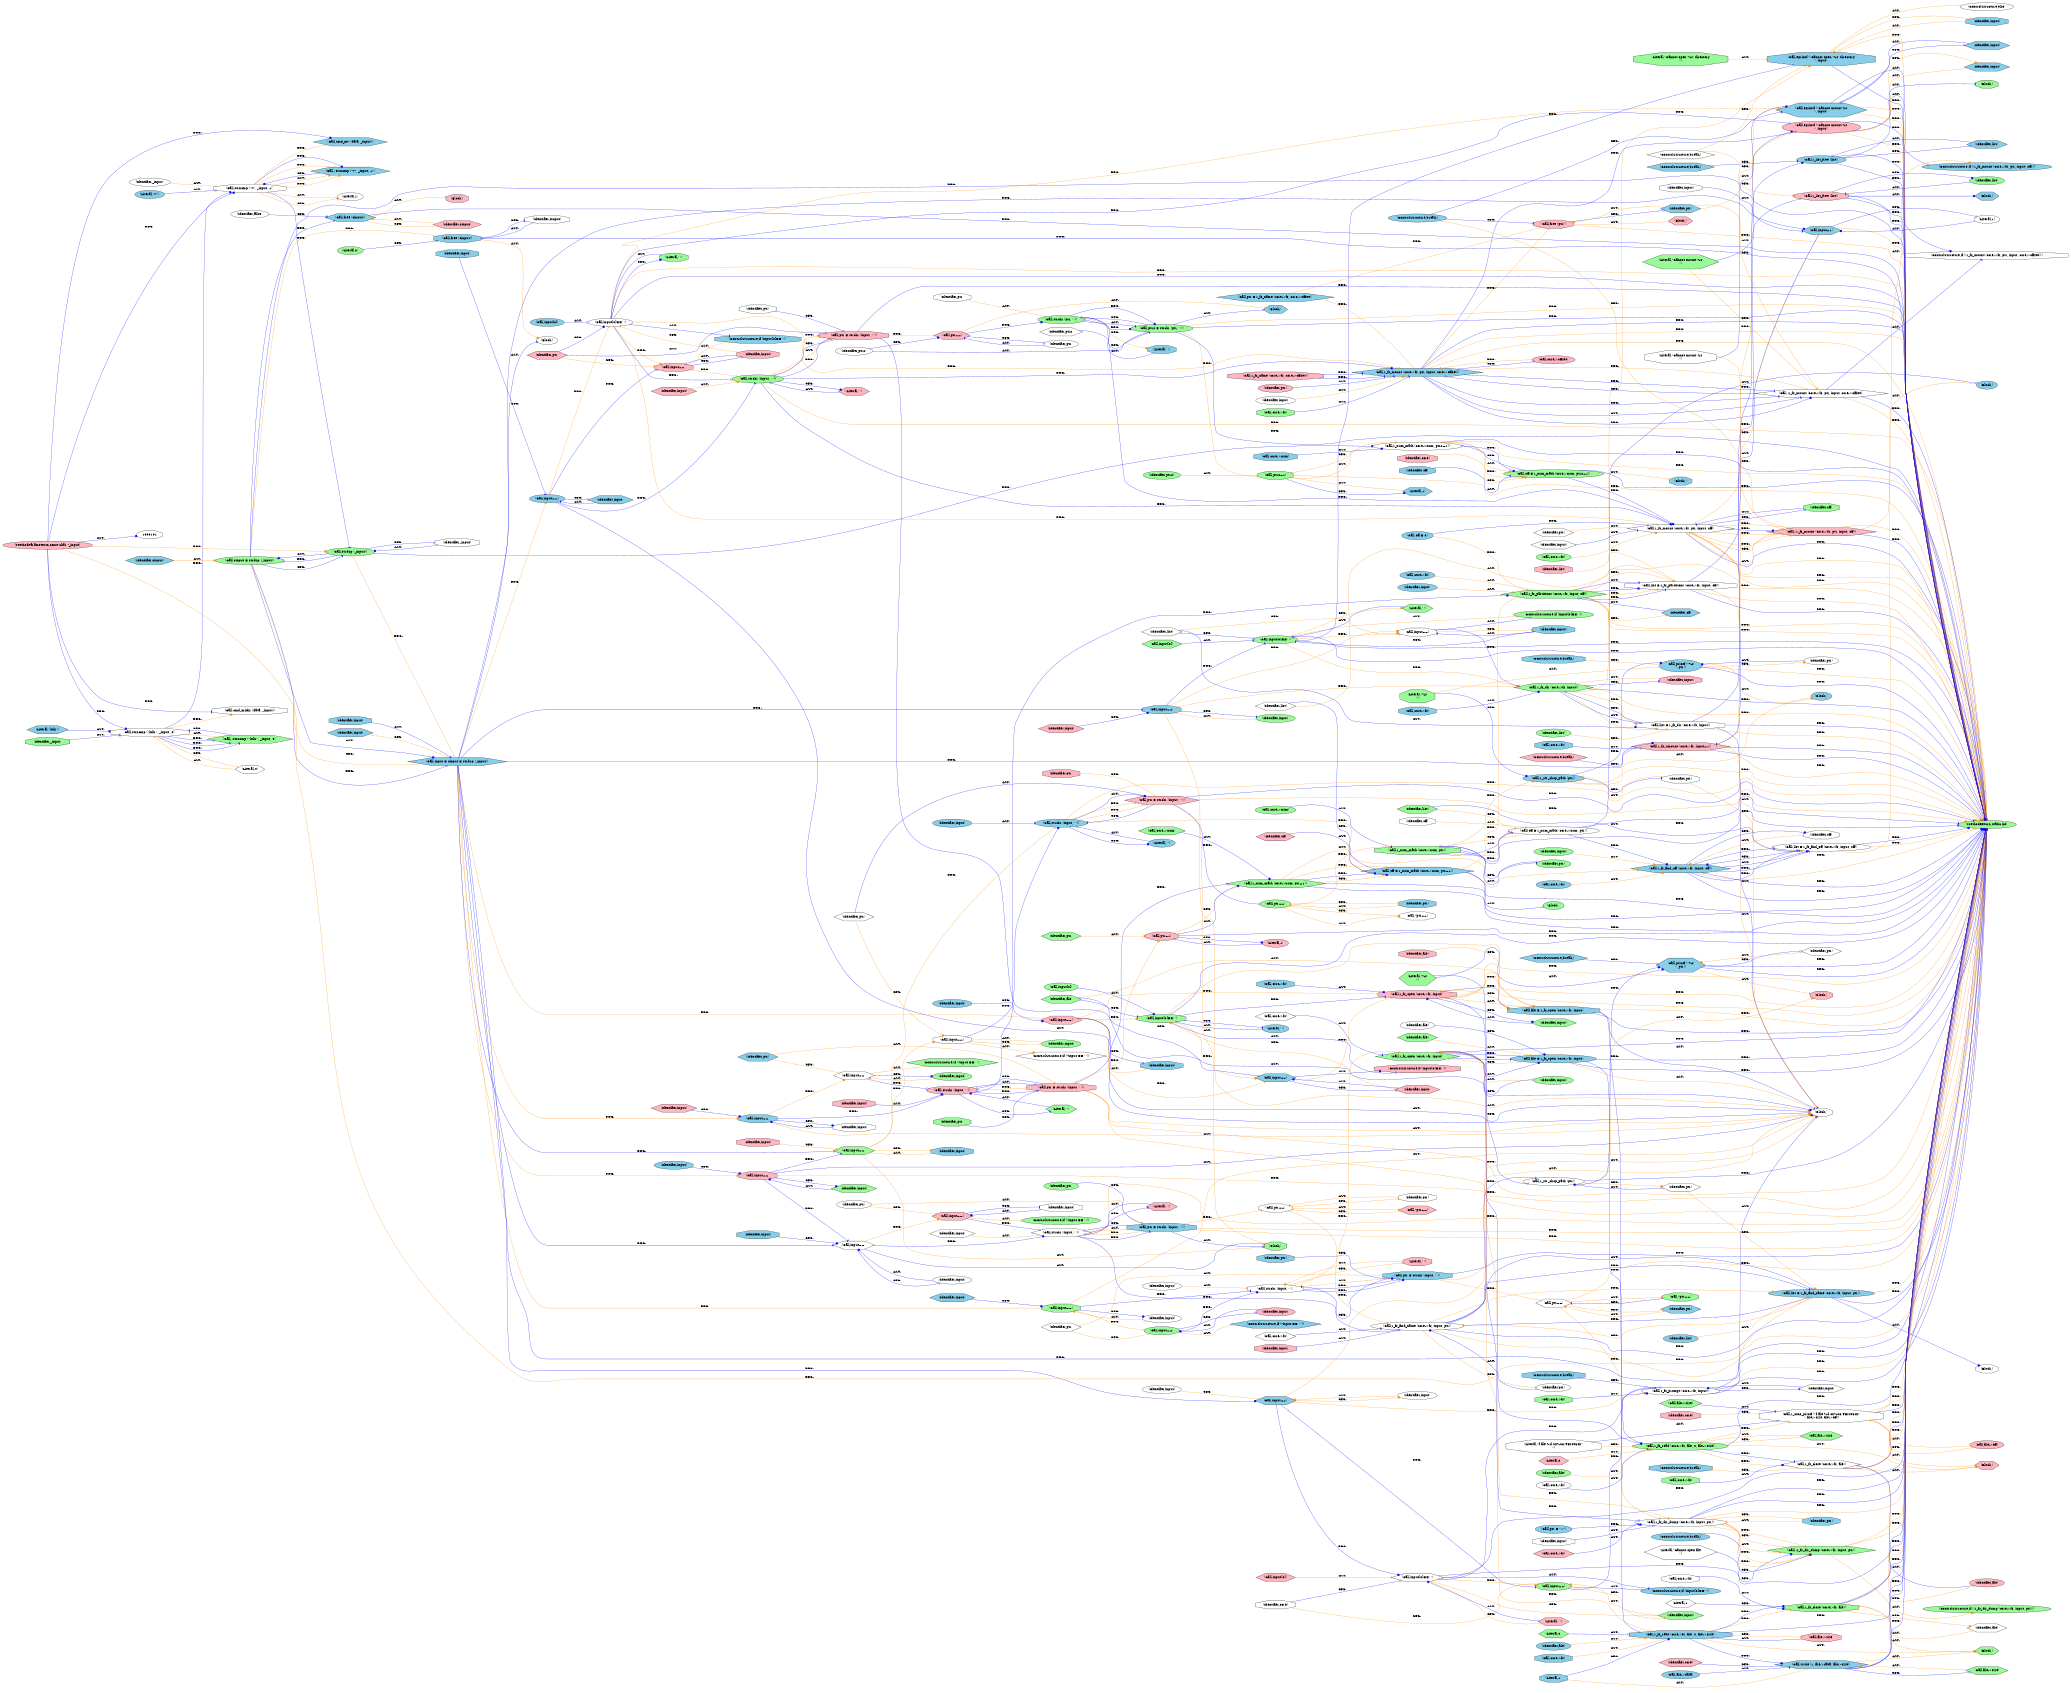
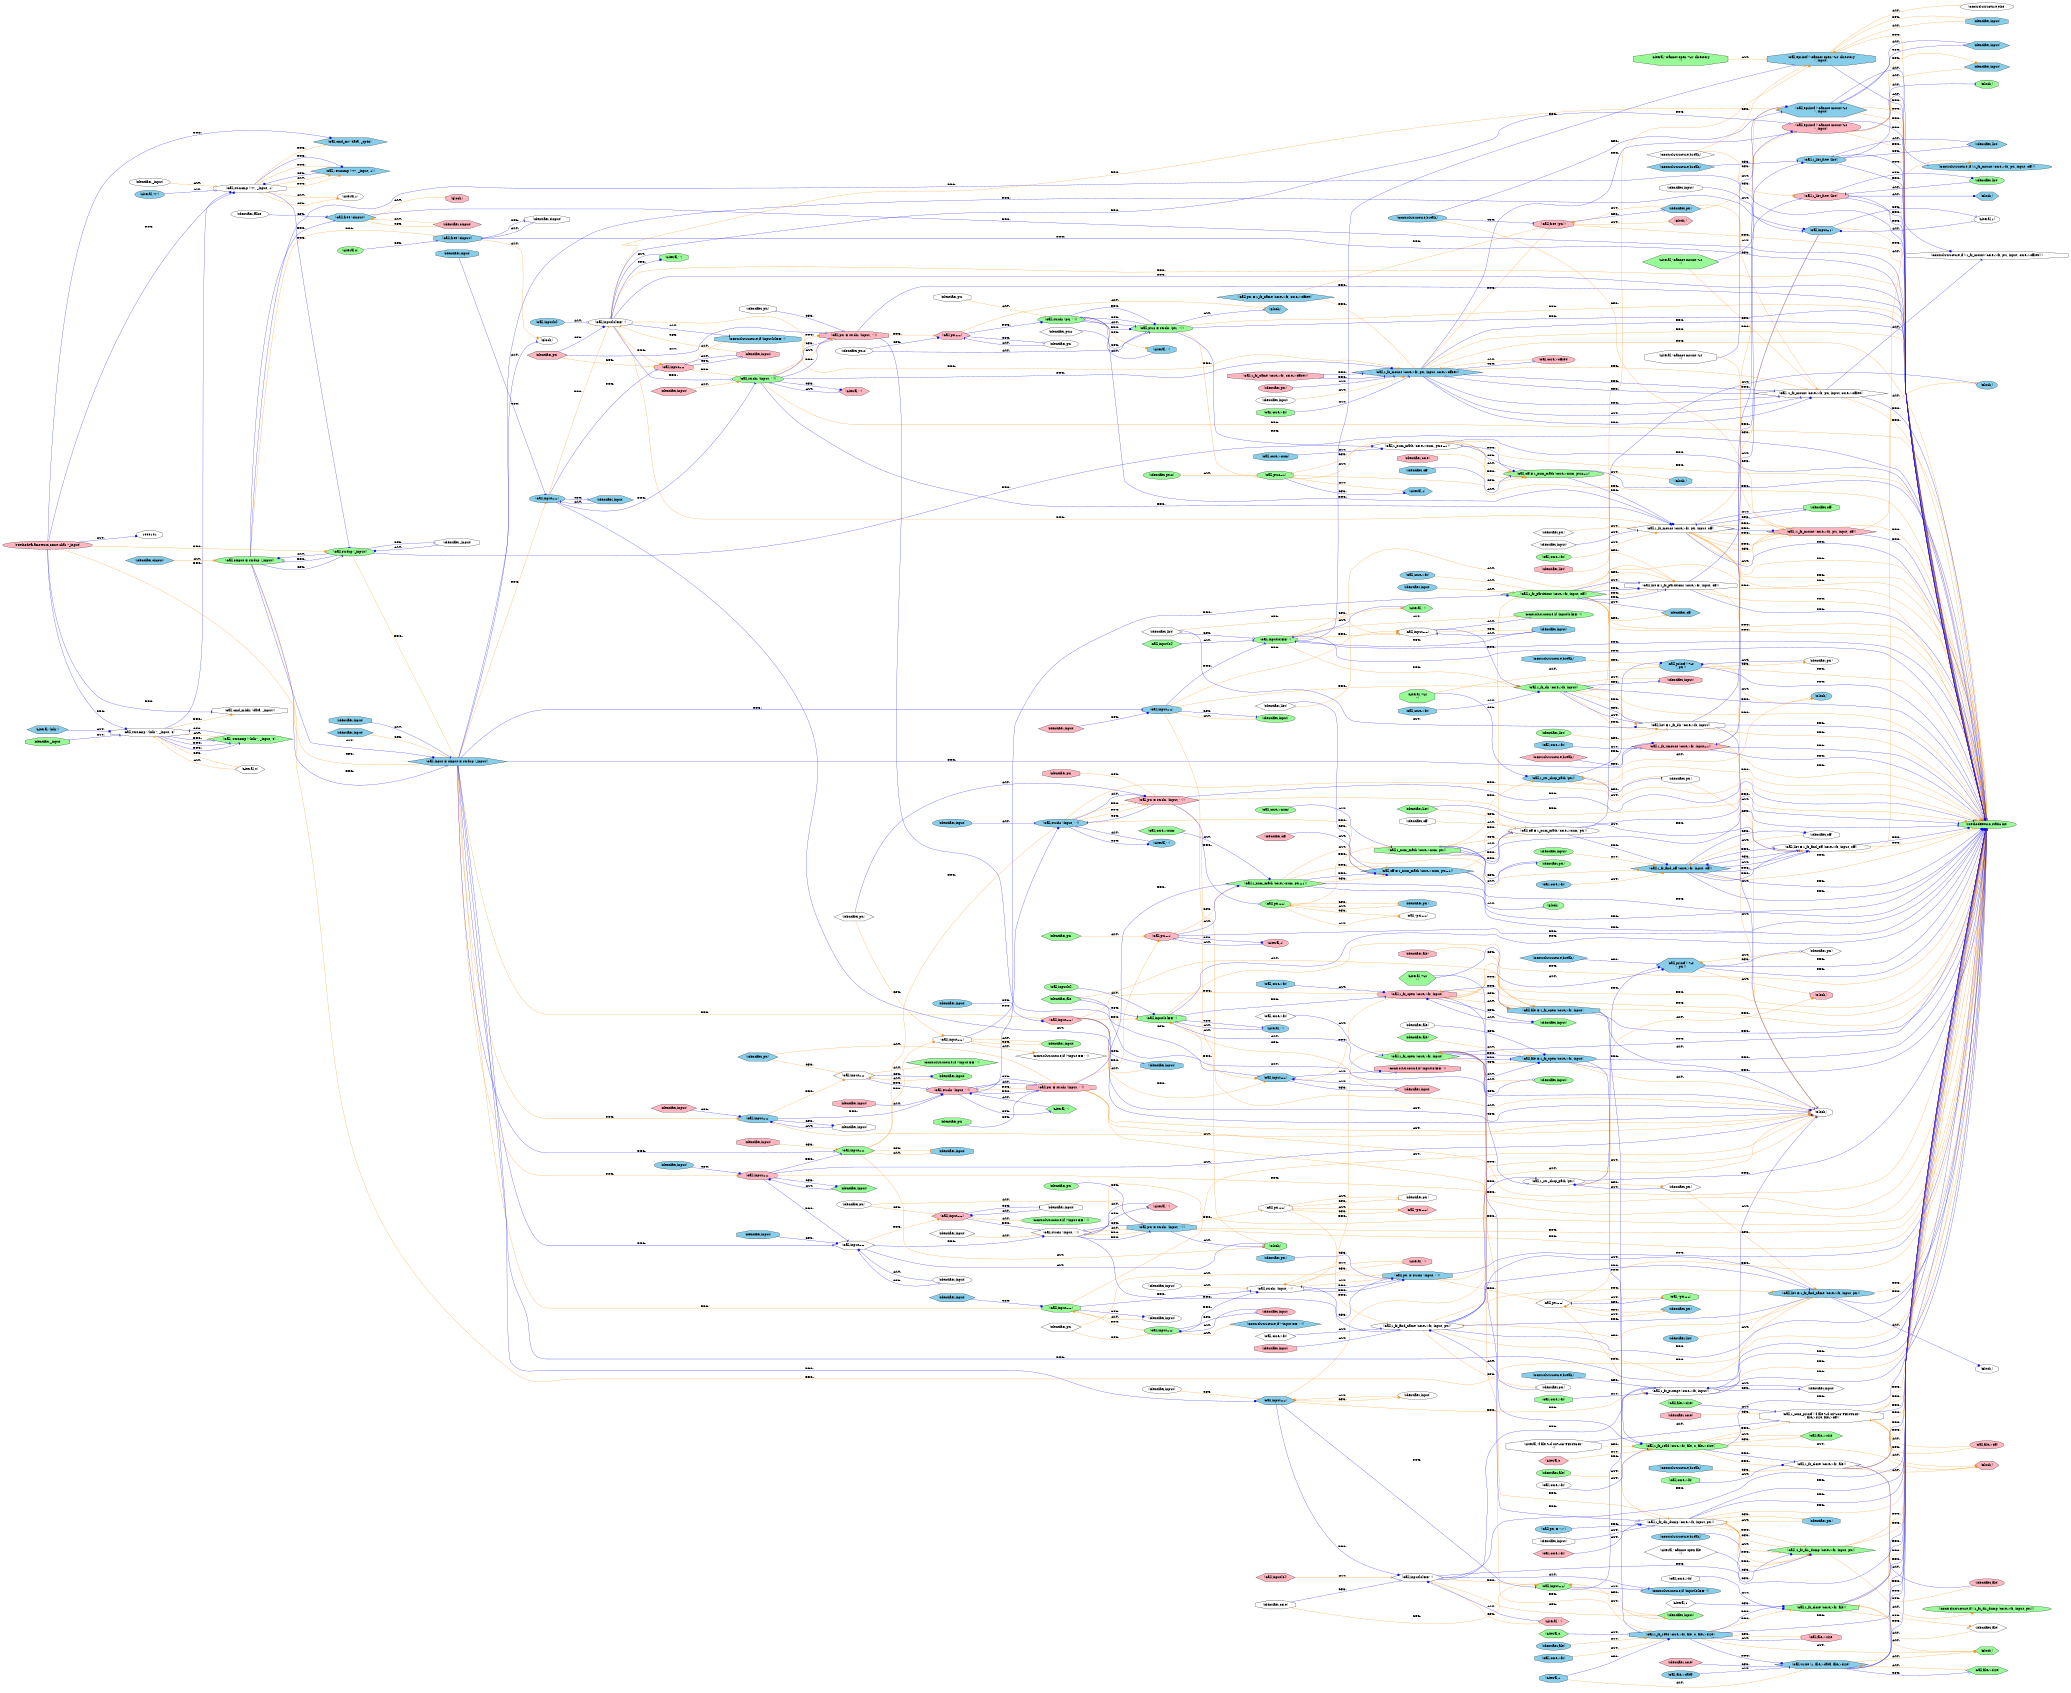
(350, 142) -> (350, 142)
(1492, 360) -> (1492, 360)
(1417, 536) -> none
